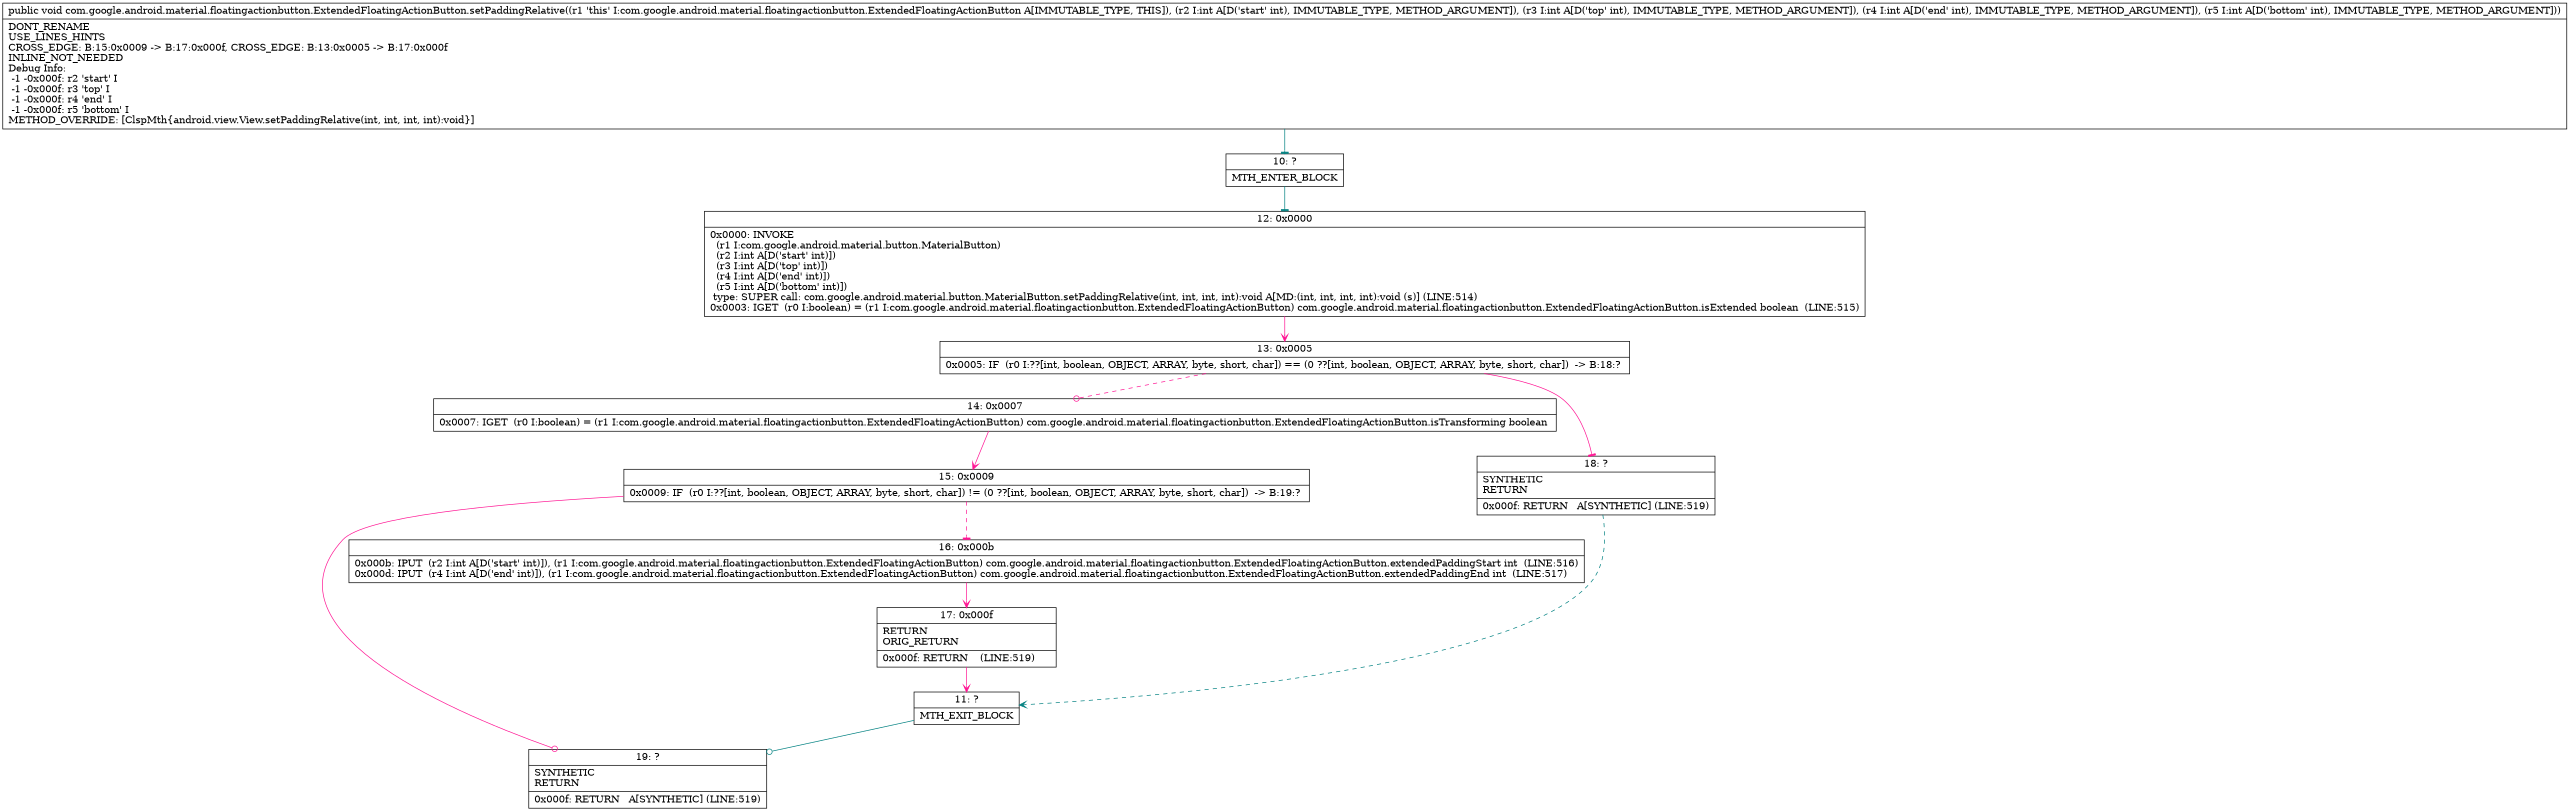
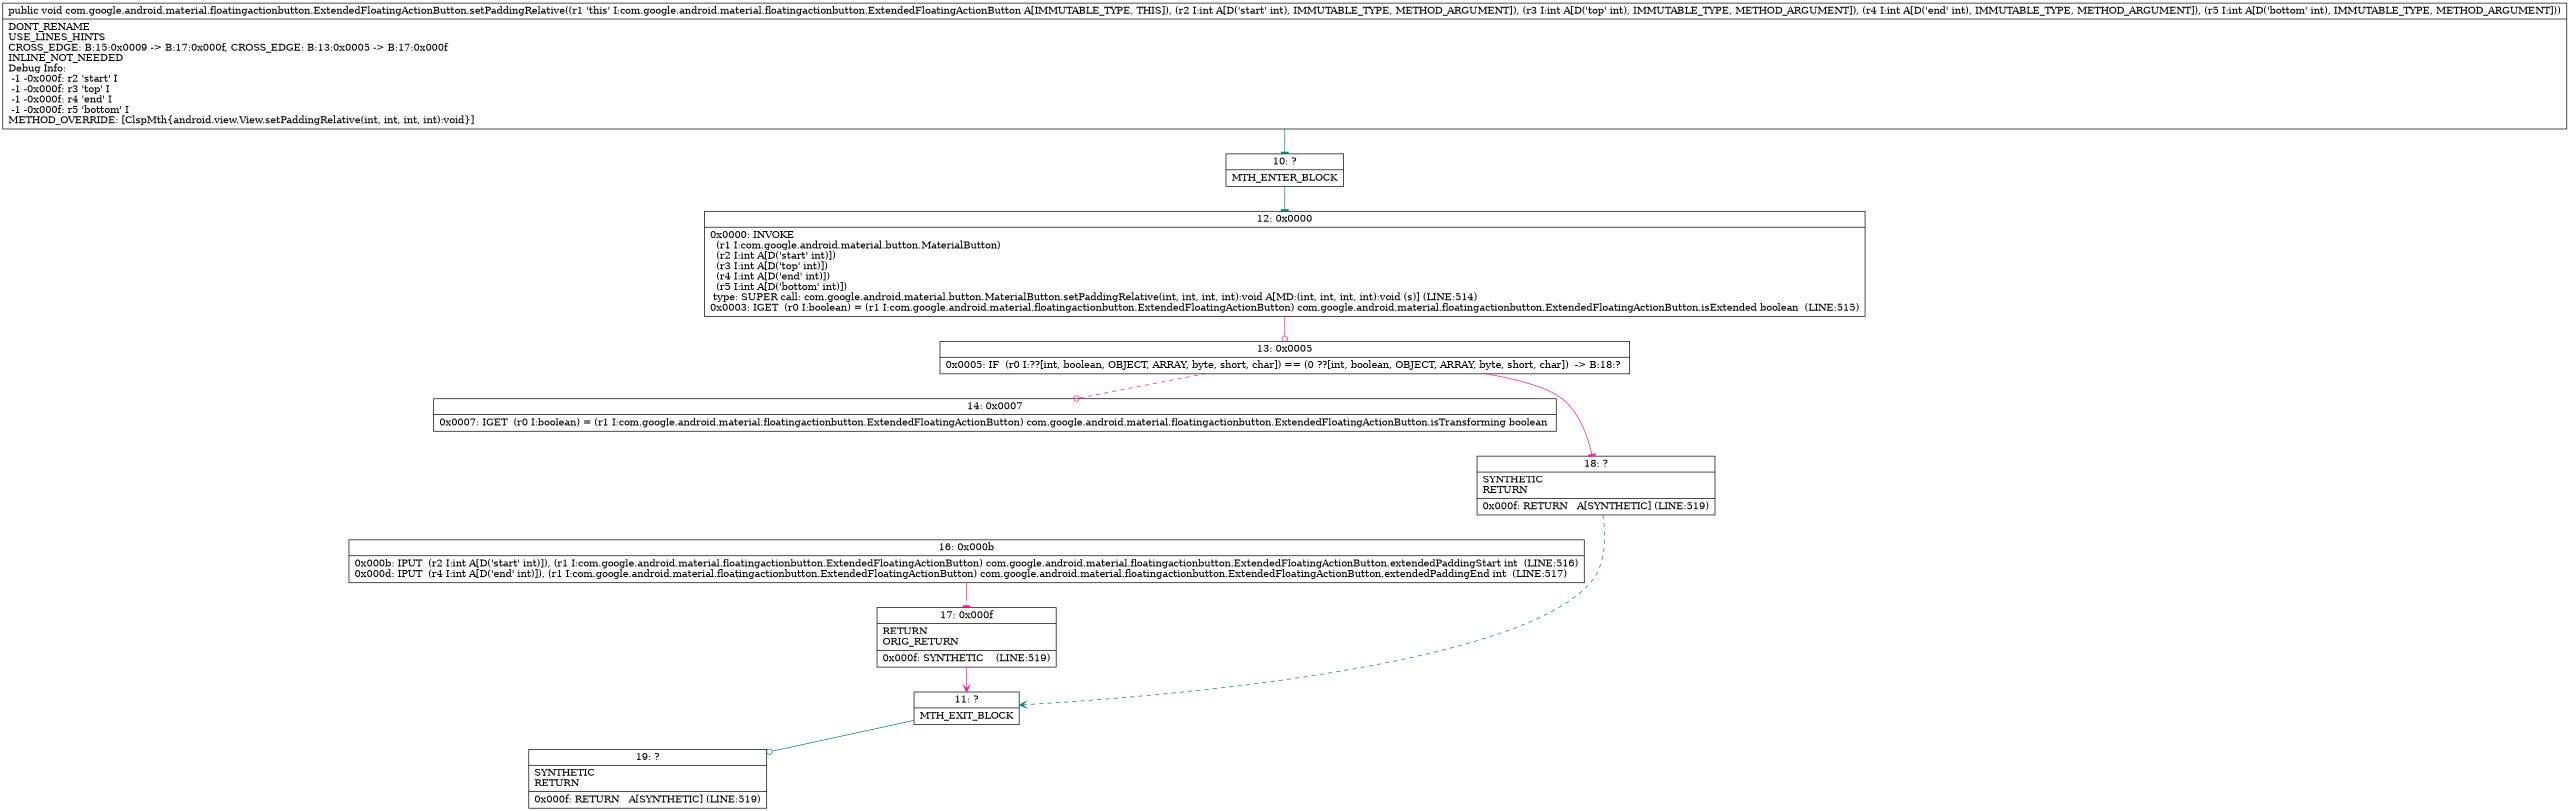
(1285, 326) -> (1285, 326)
(967, 486) -> none
(967, 592) -> (967, 592)
(959, 658) -> (967, 658)
